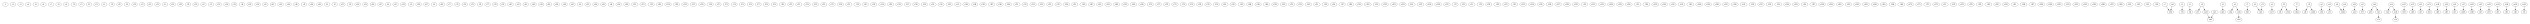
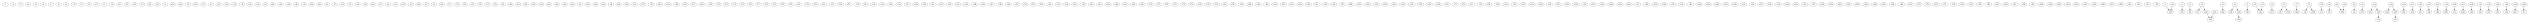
(2322, 8) -> (2321, 8)
